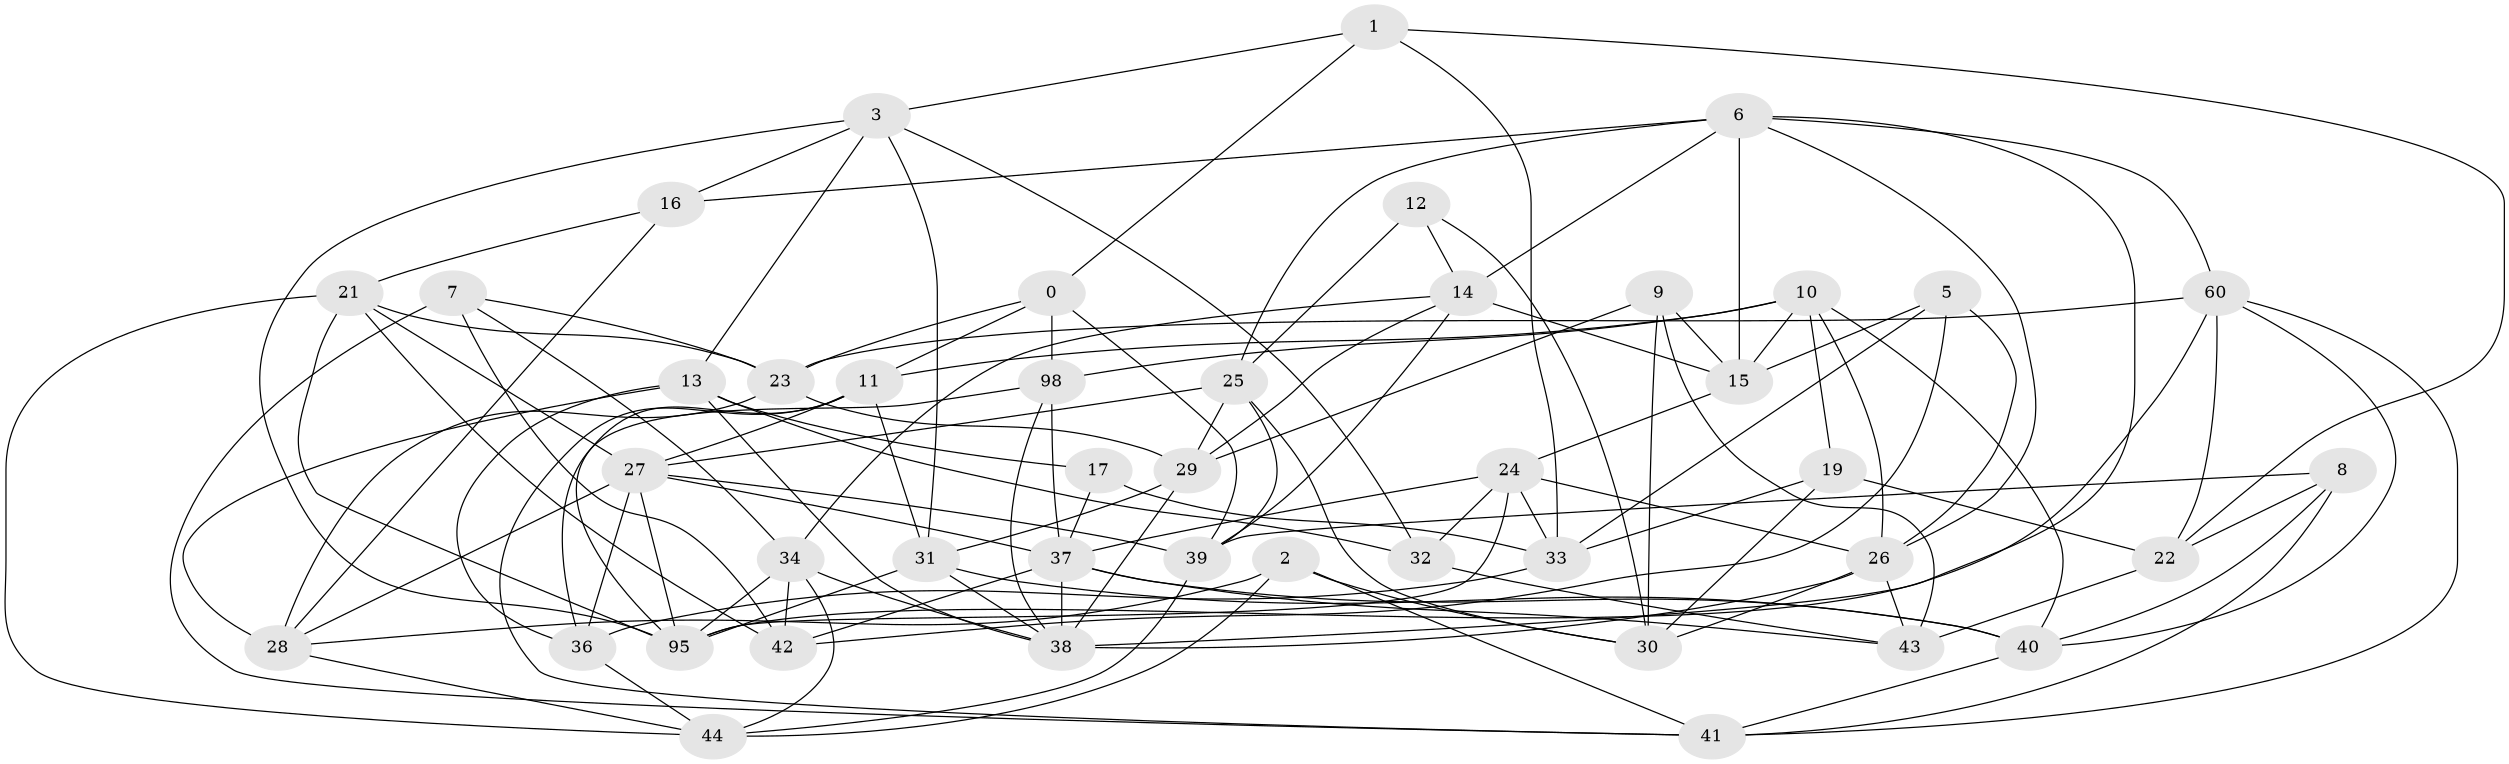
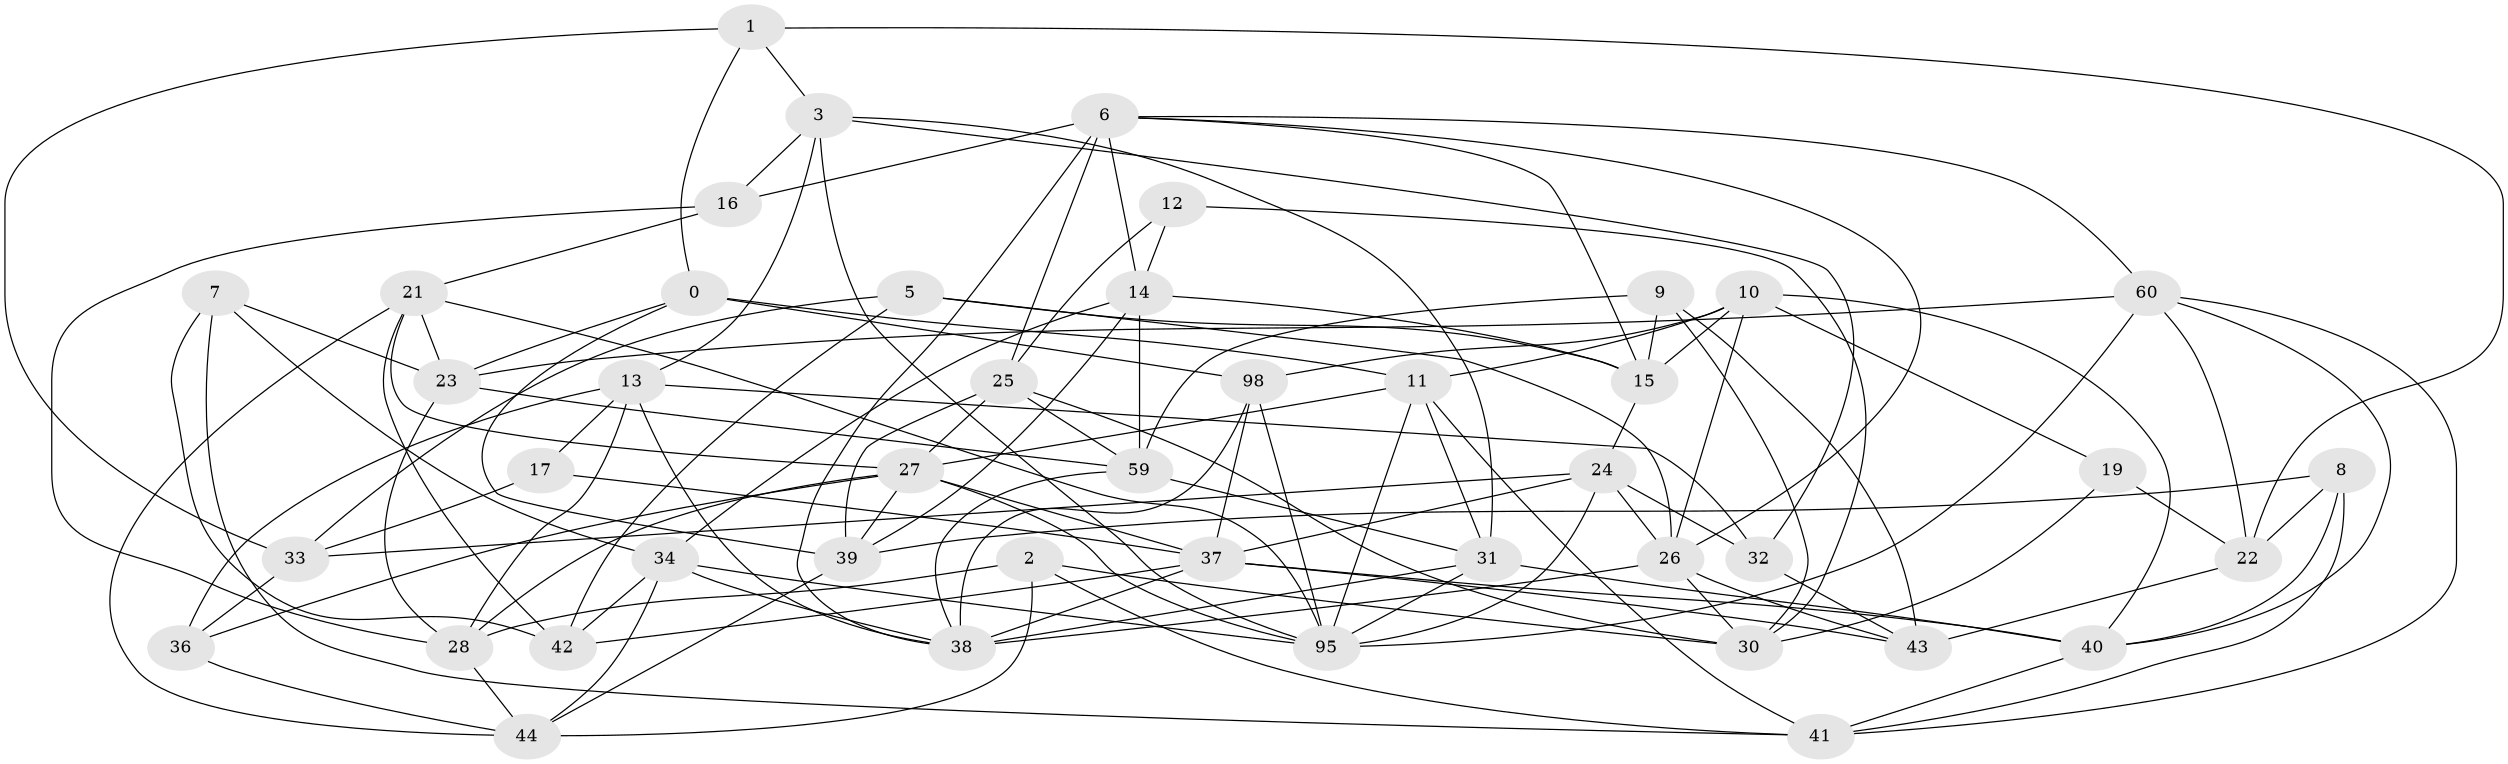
(633, 426) -> (1294, 526)
(1187, 471) -> (1140, 471)
(1679, 520) -> none
